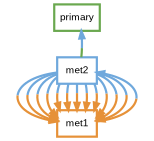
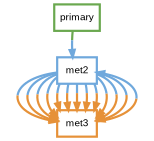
(82, 48) -> (72, 40)
(77, 123) -> (77, 123)
